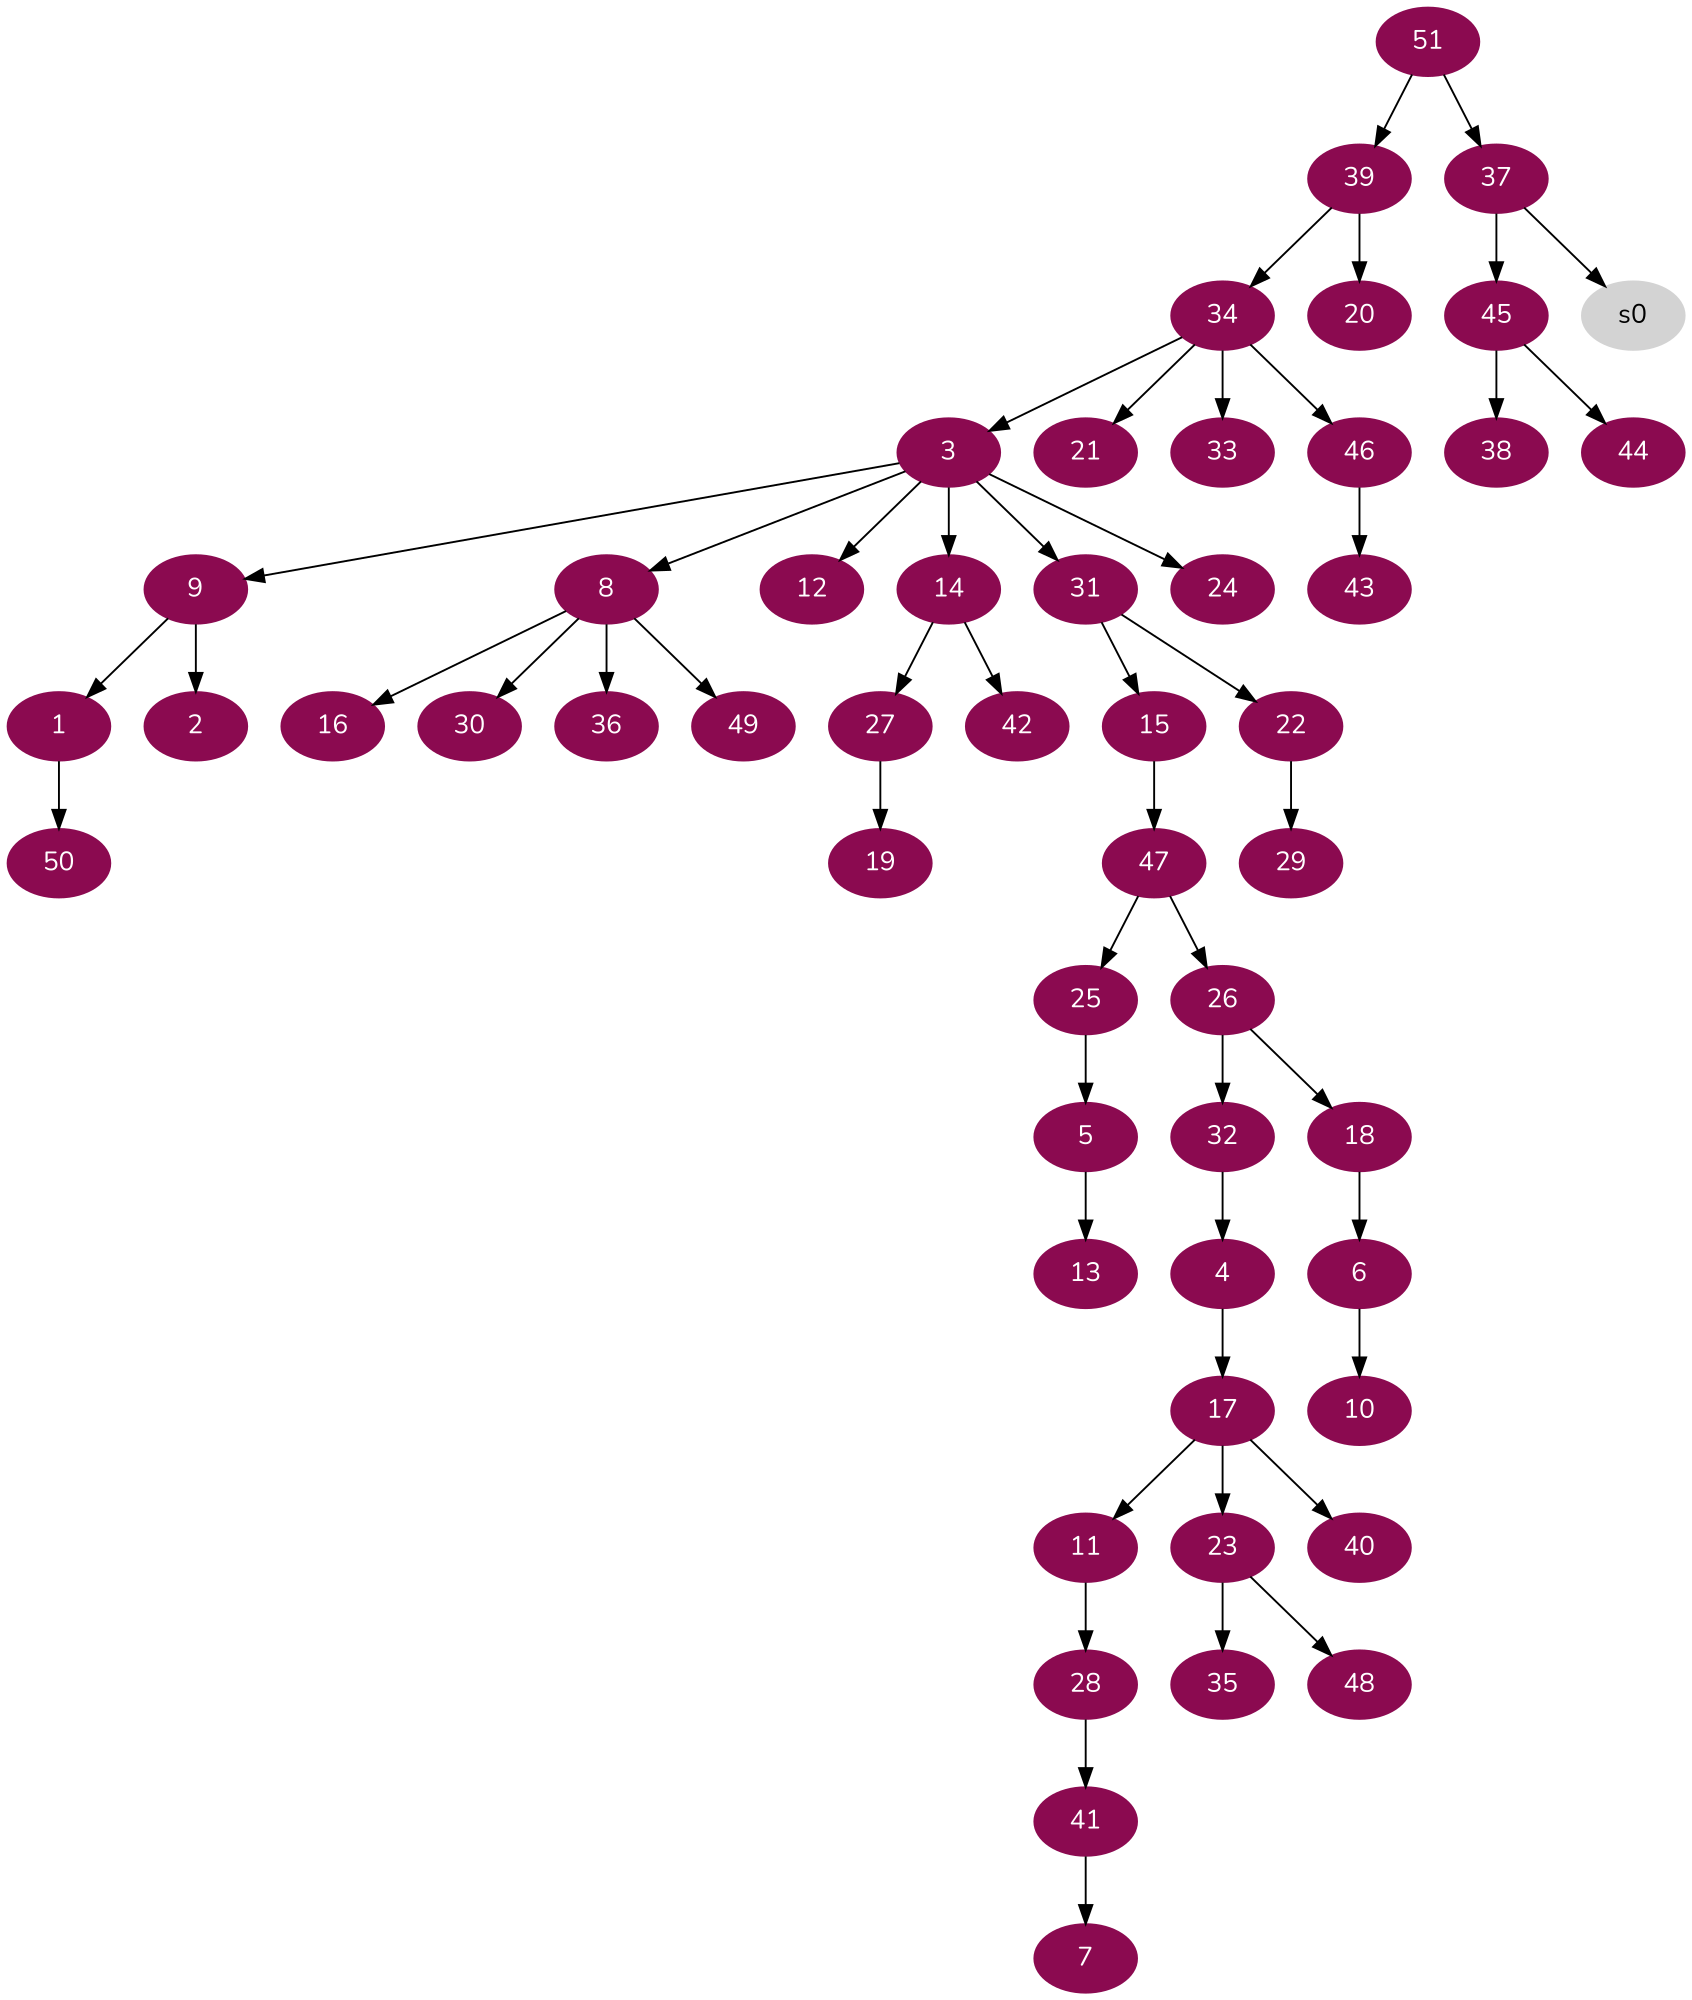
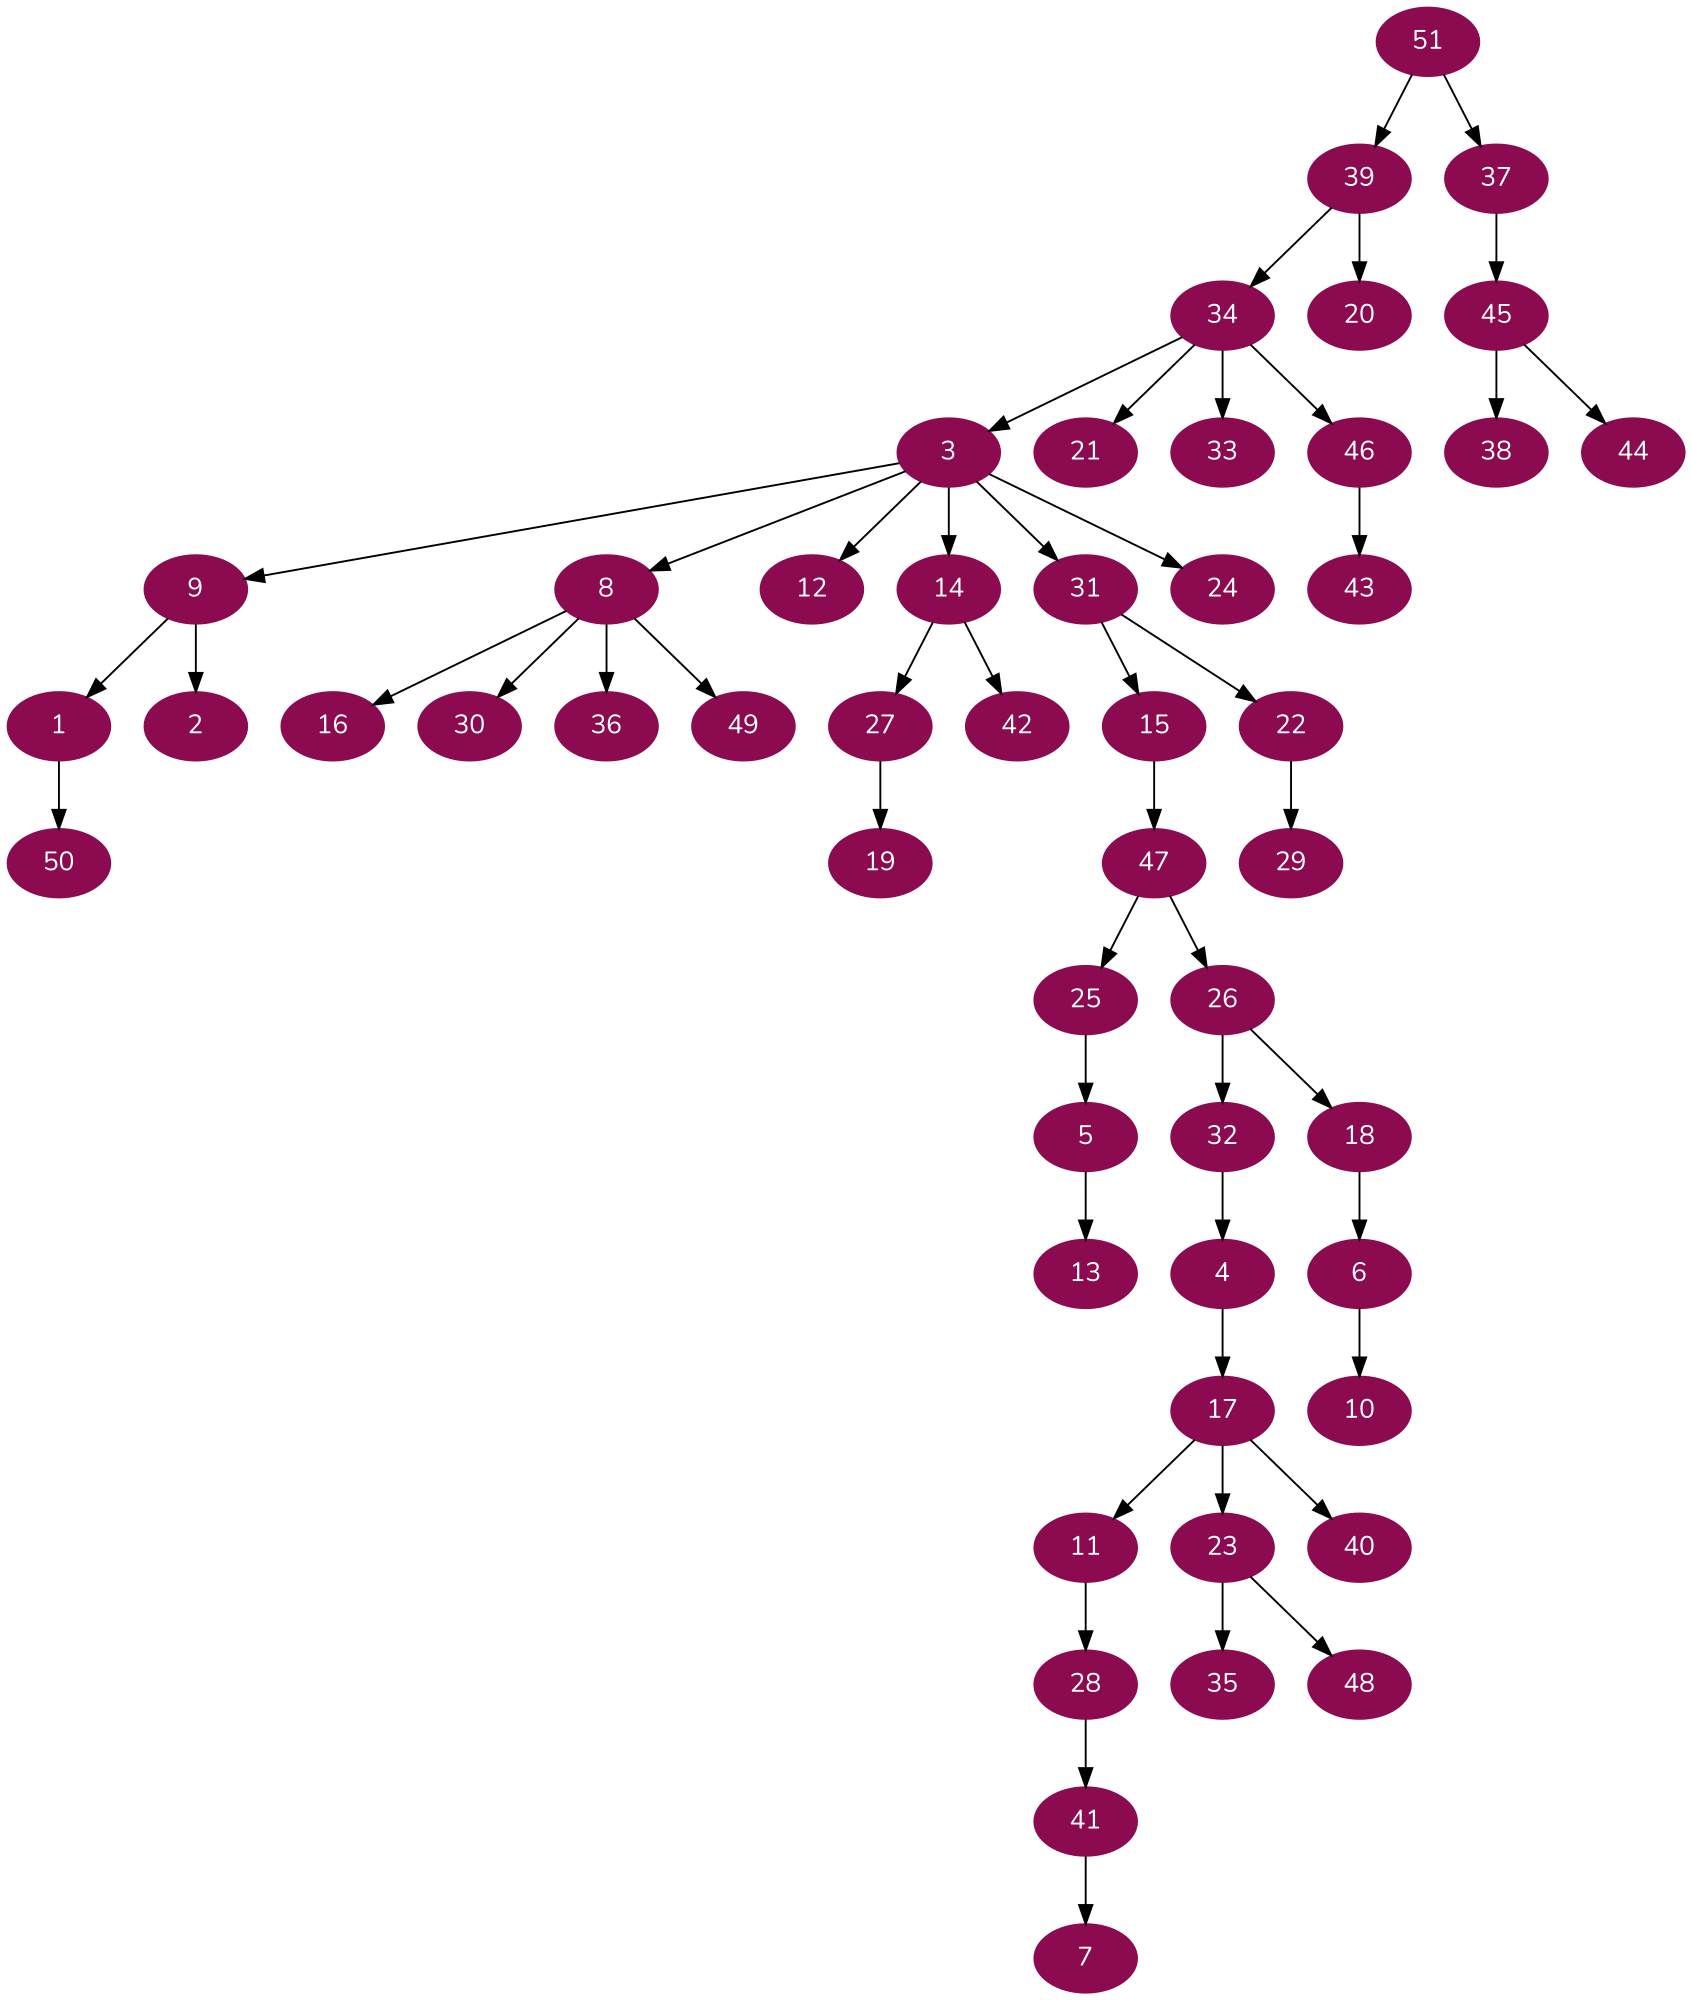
(1633, 316) -> none
